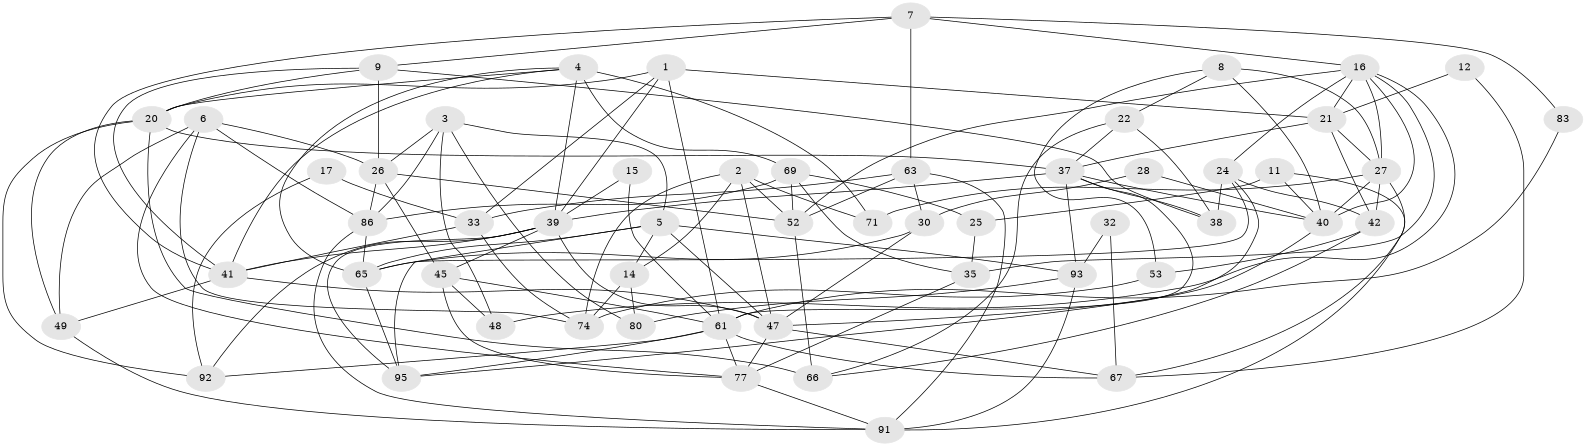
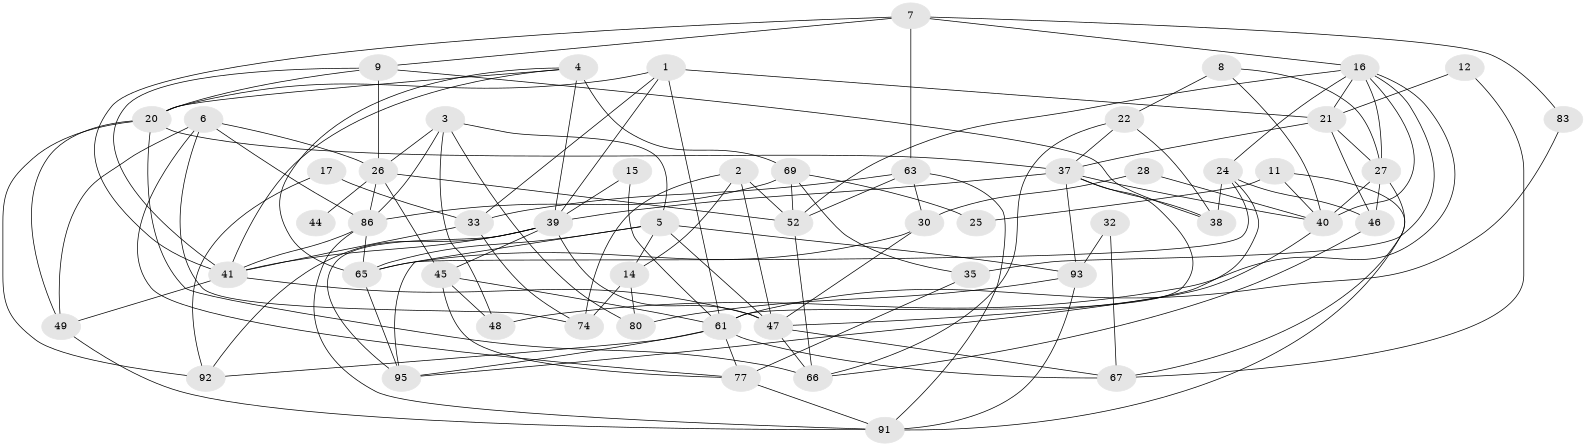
none -> (316, 223)
(873, 223) -> none
(1375, 223) -> (1375, 223)
(973, 249) -> none
none -> (296, 250)
(1156, 275) -> none
(757, 353) -> (797, 358)
